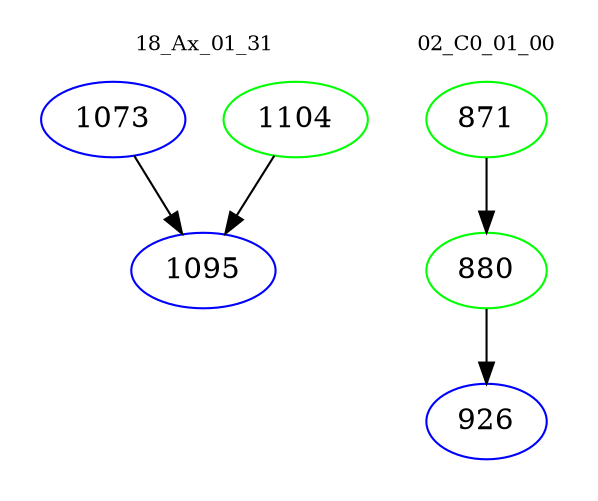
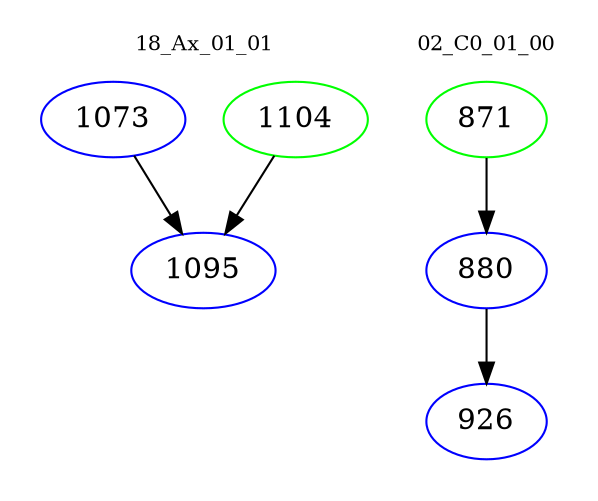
(204, 45) -> (204, 45)
(487, 271) -> (487, 271)
